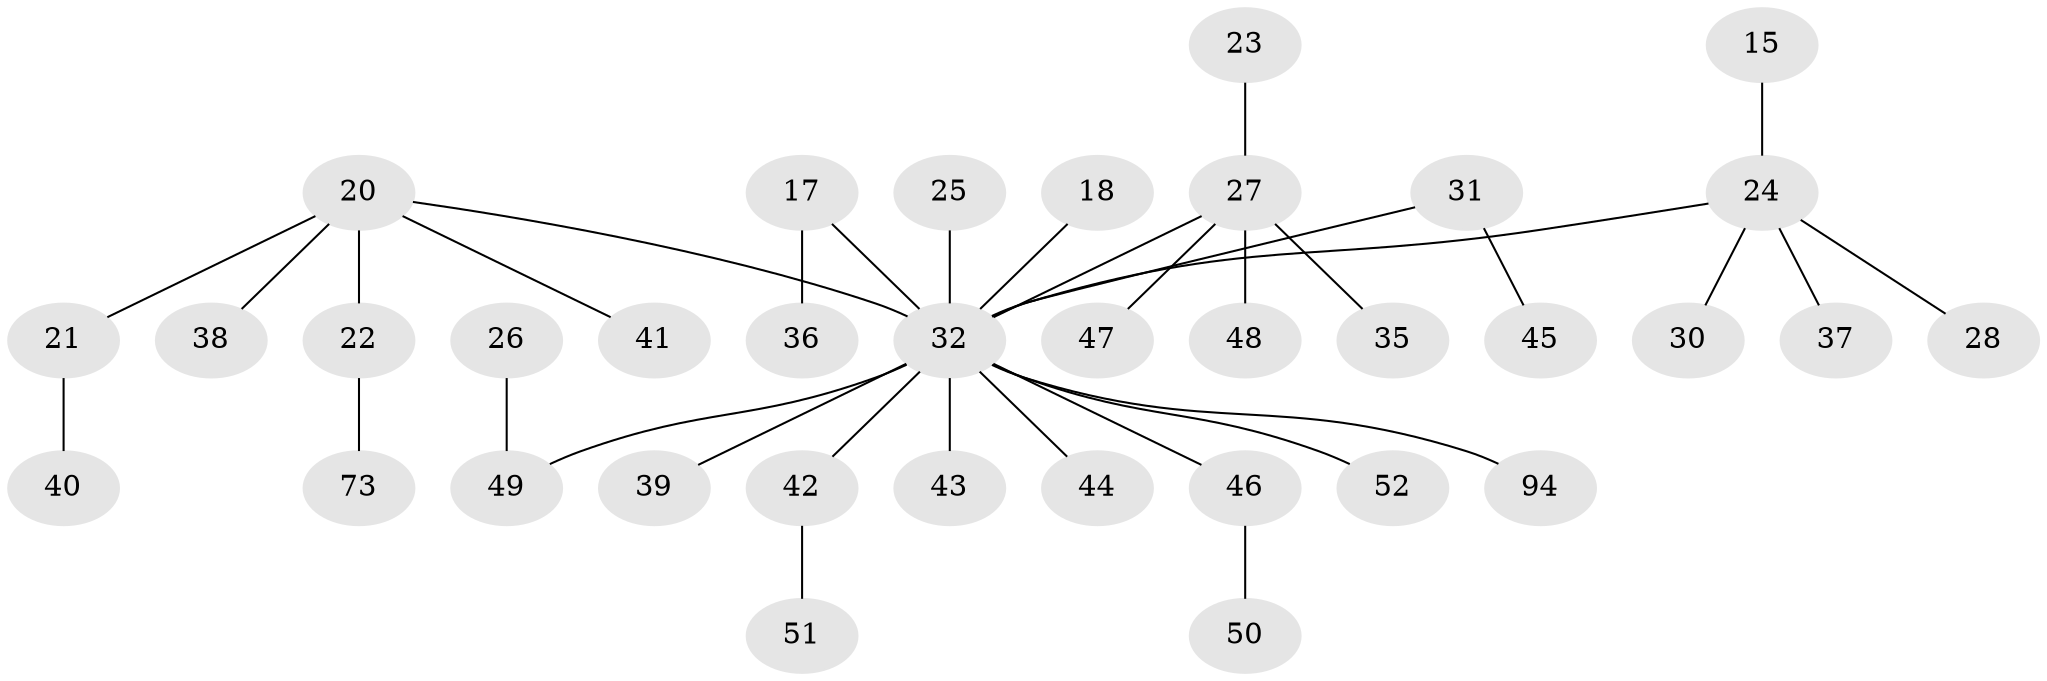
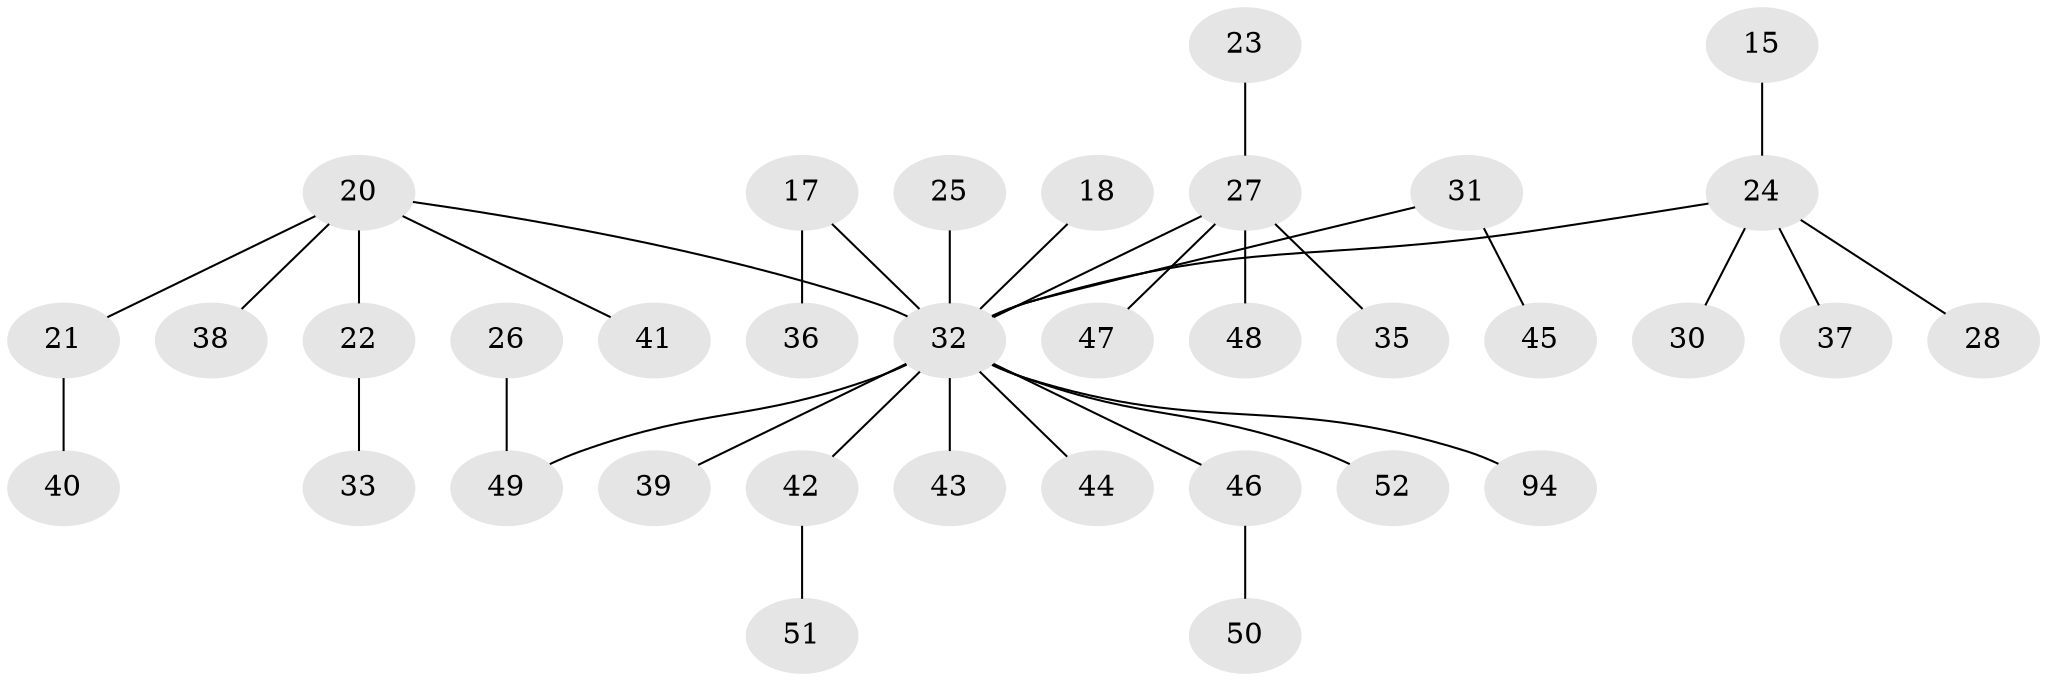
(359, 488) -> (359, 488)
